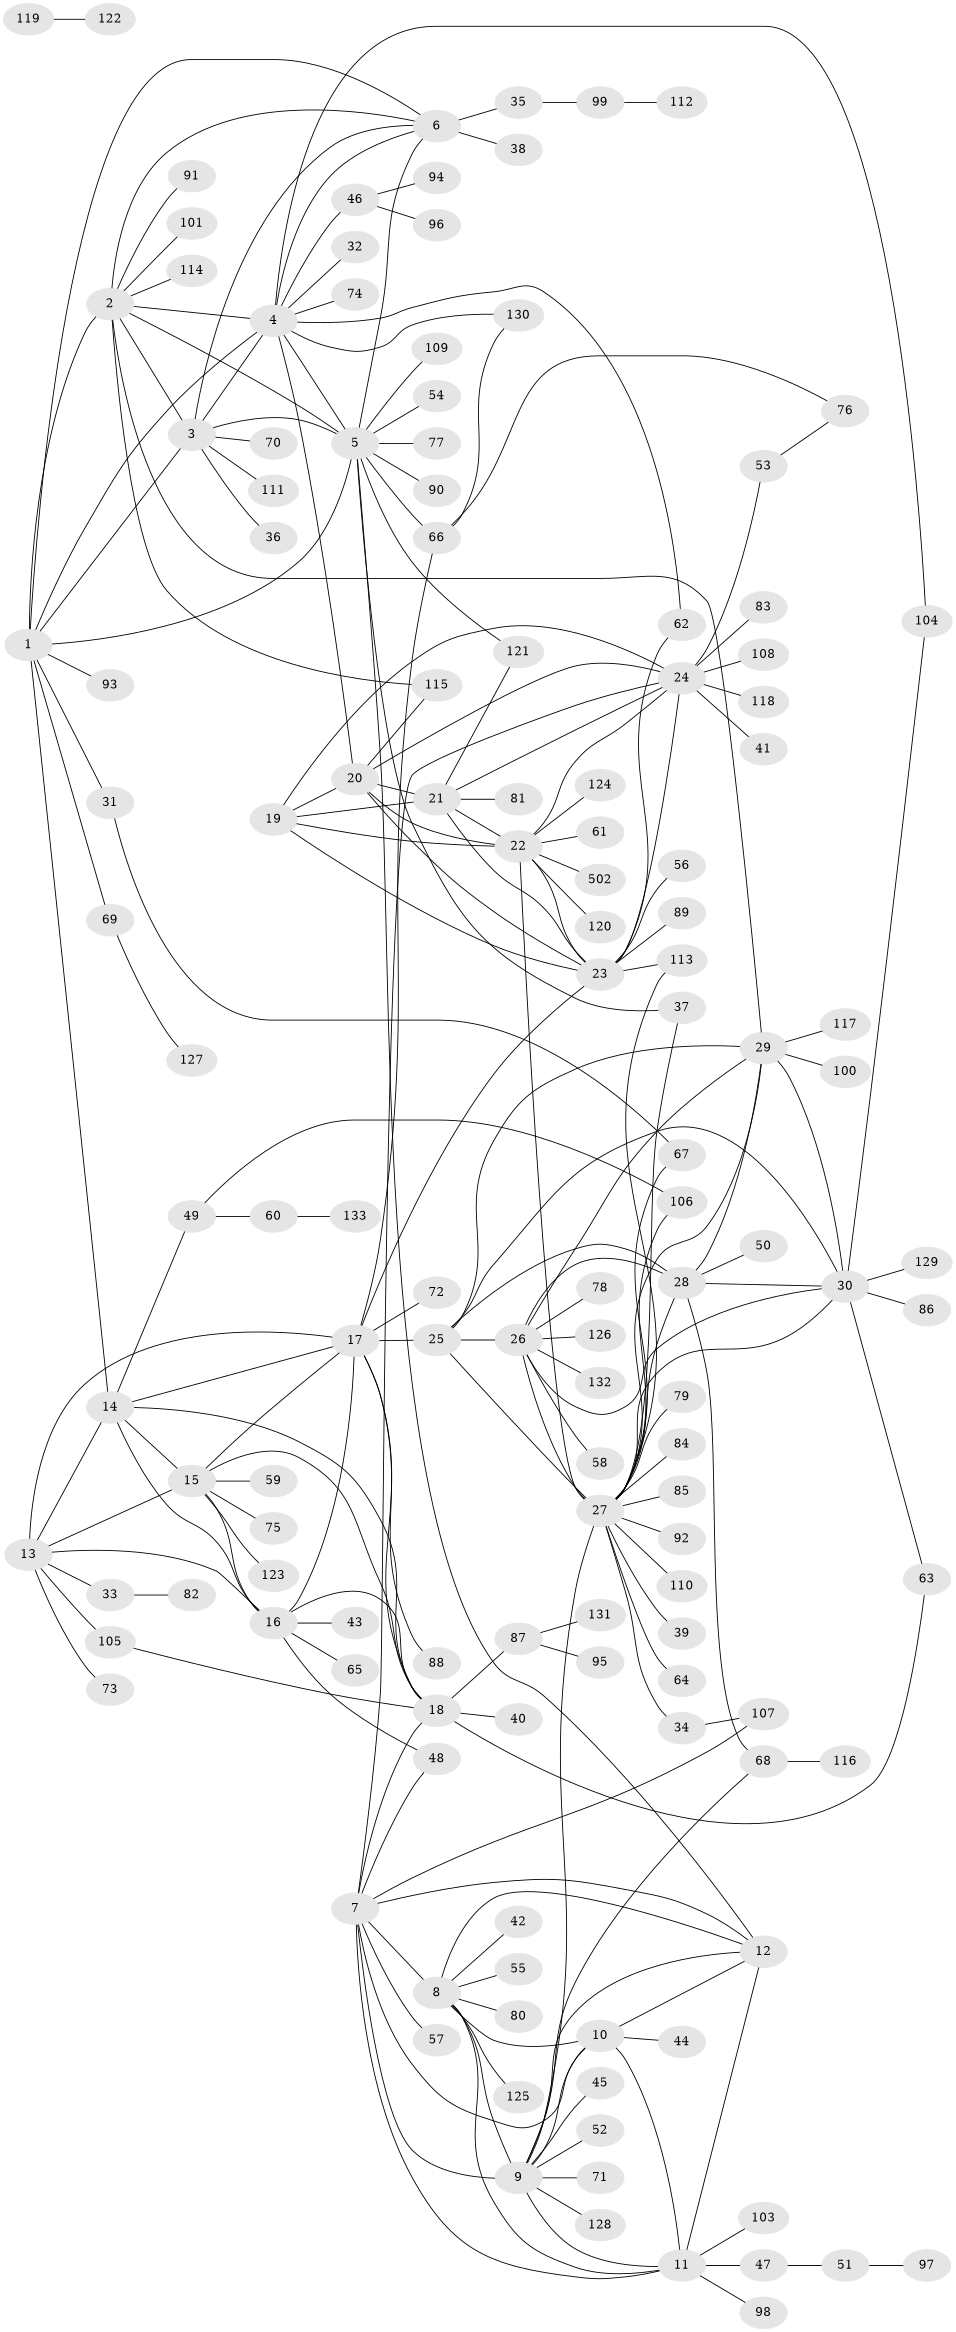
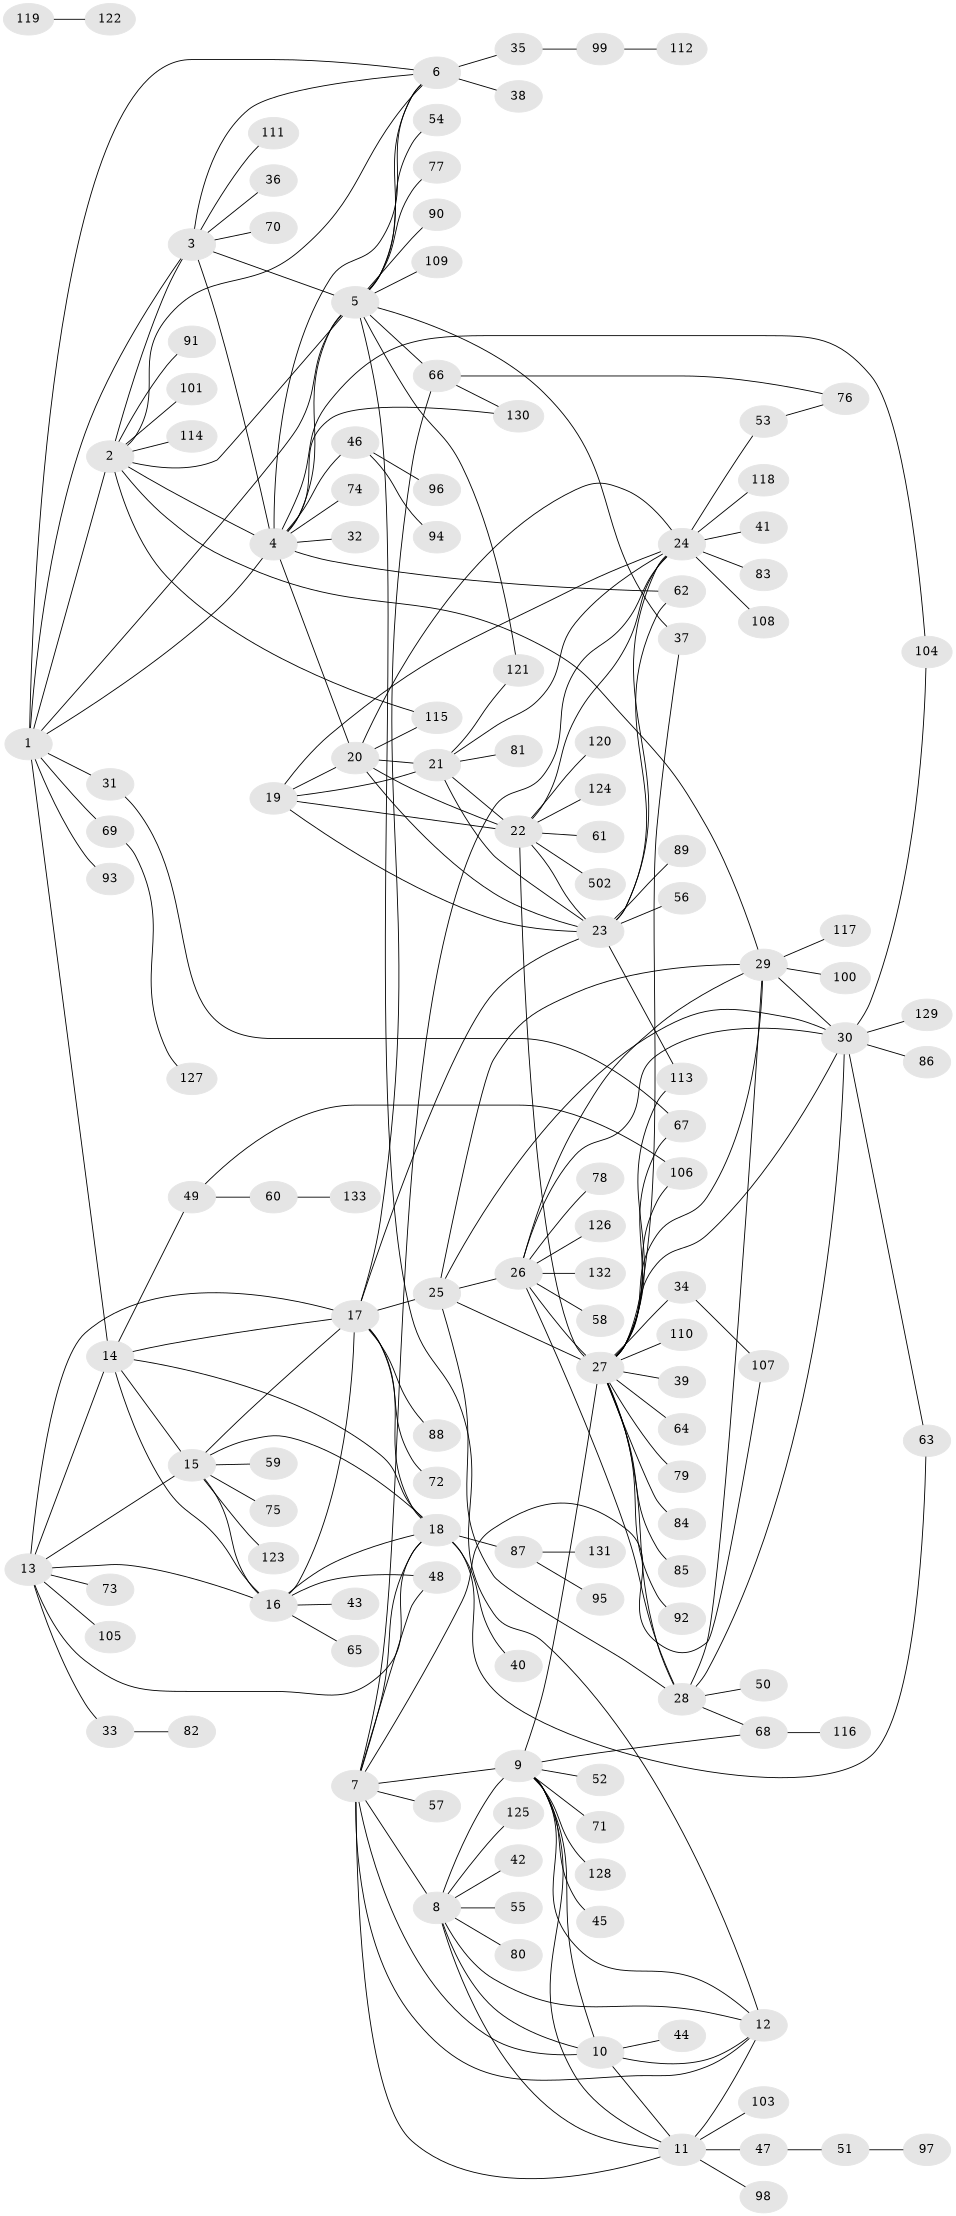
(273, 1682) -> (258, 1691)
